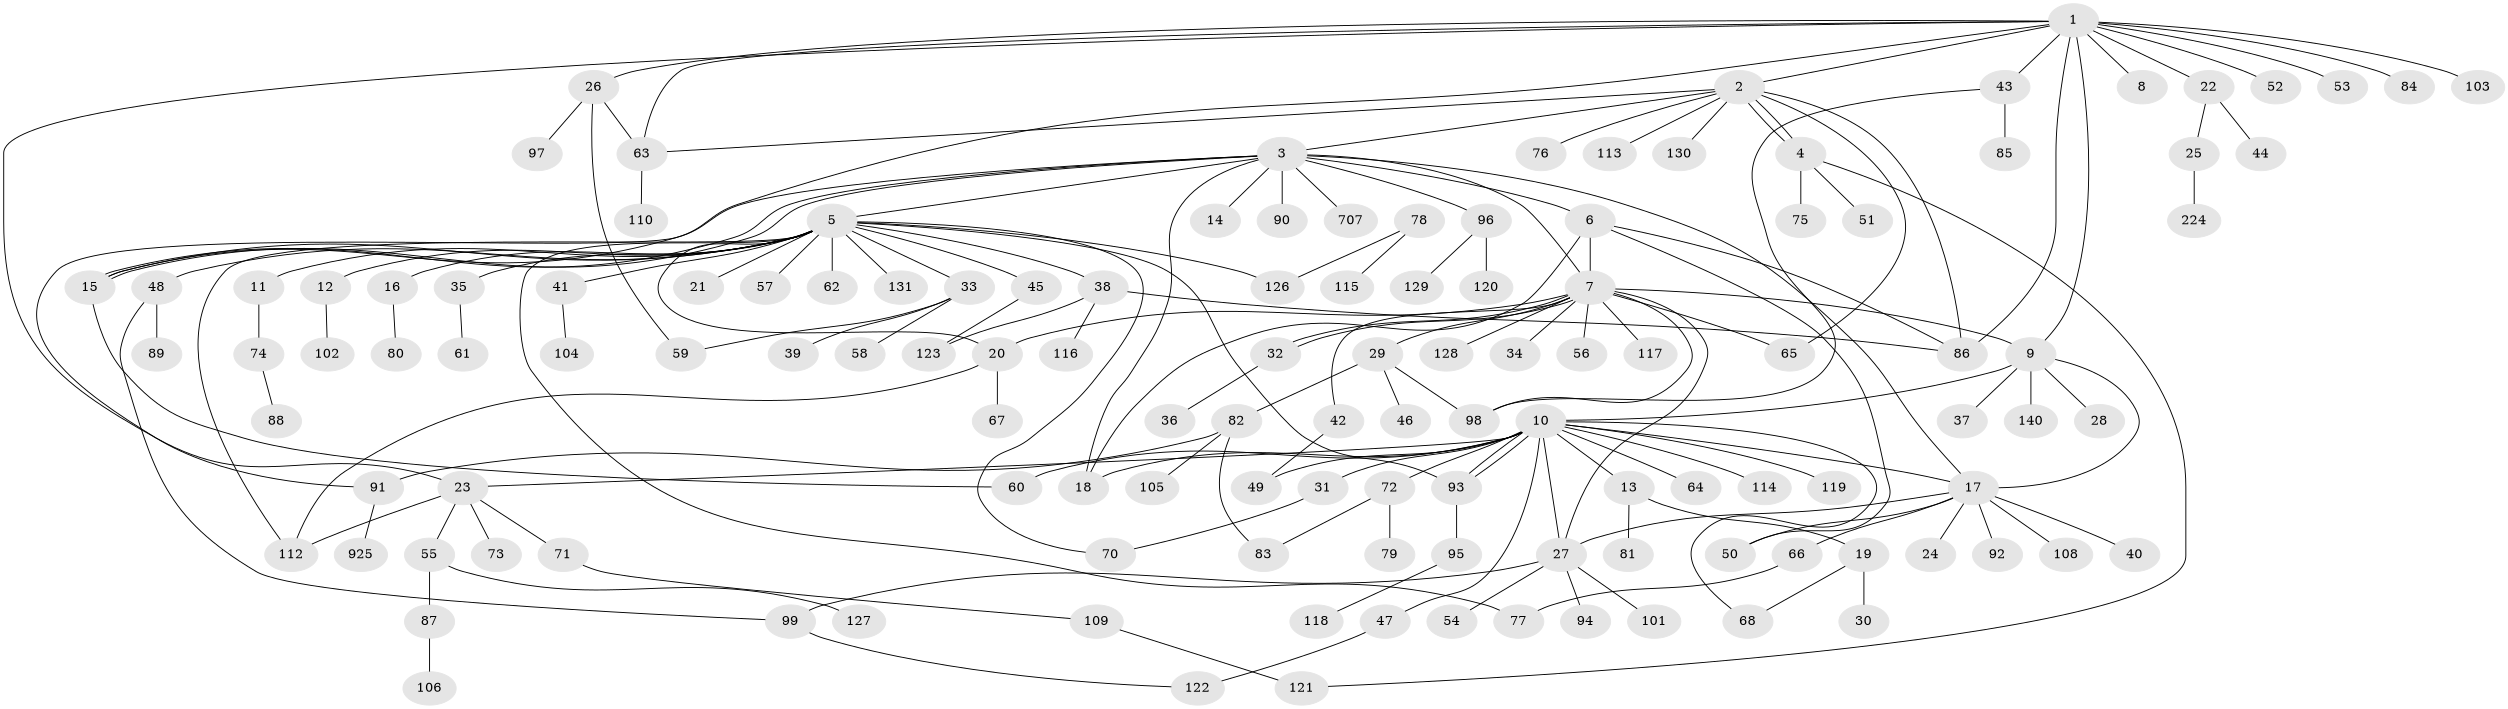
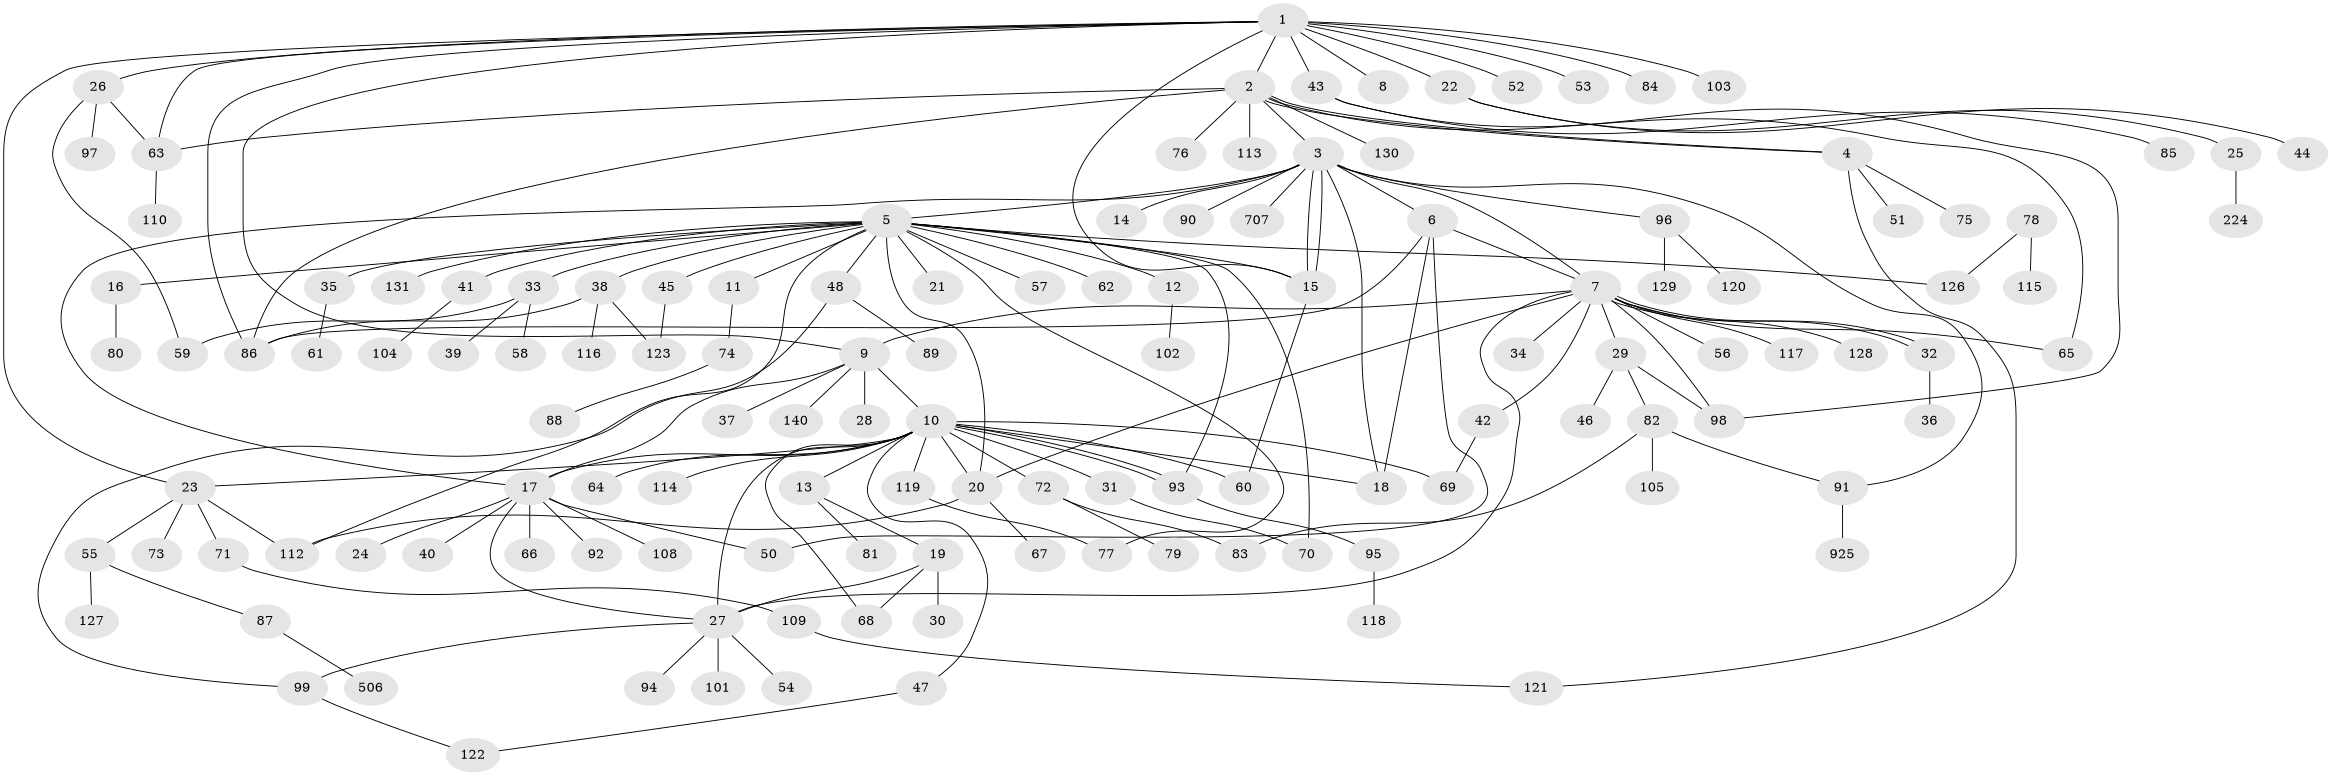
none -> (954, 455)
(1256, 488) -> (1448, 488)
(1658, 588) -> (996, 519)
none -> (829, 590)
(430, 688) -> (371, 688)
